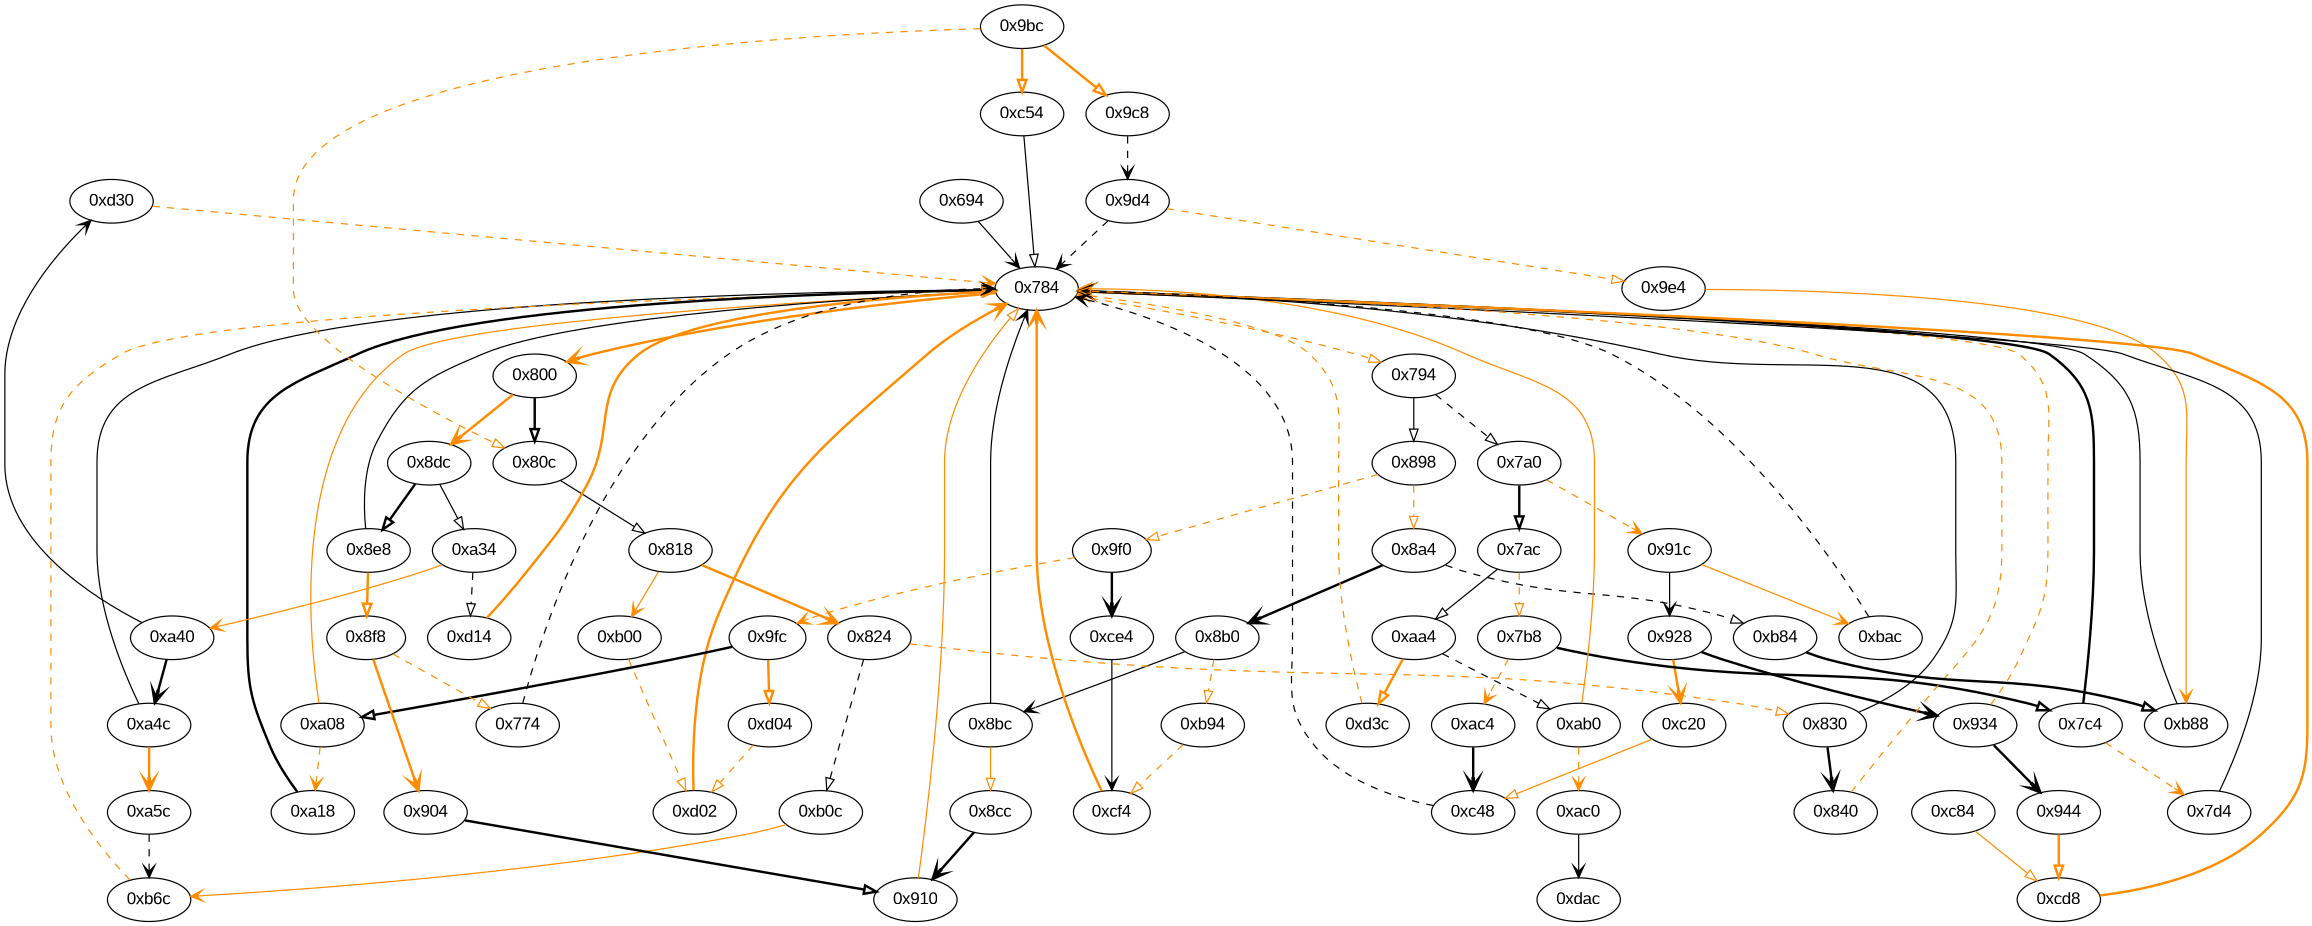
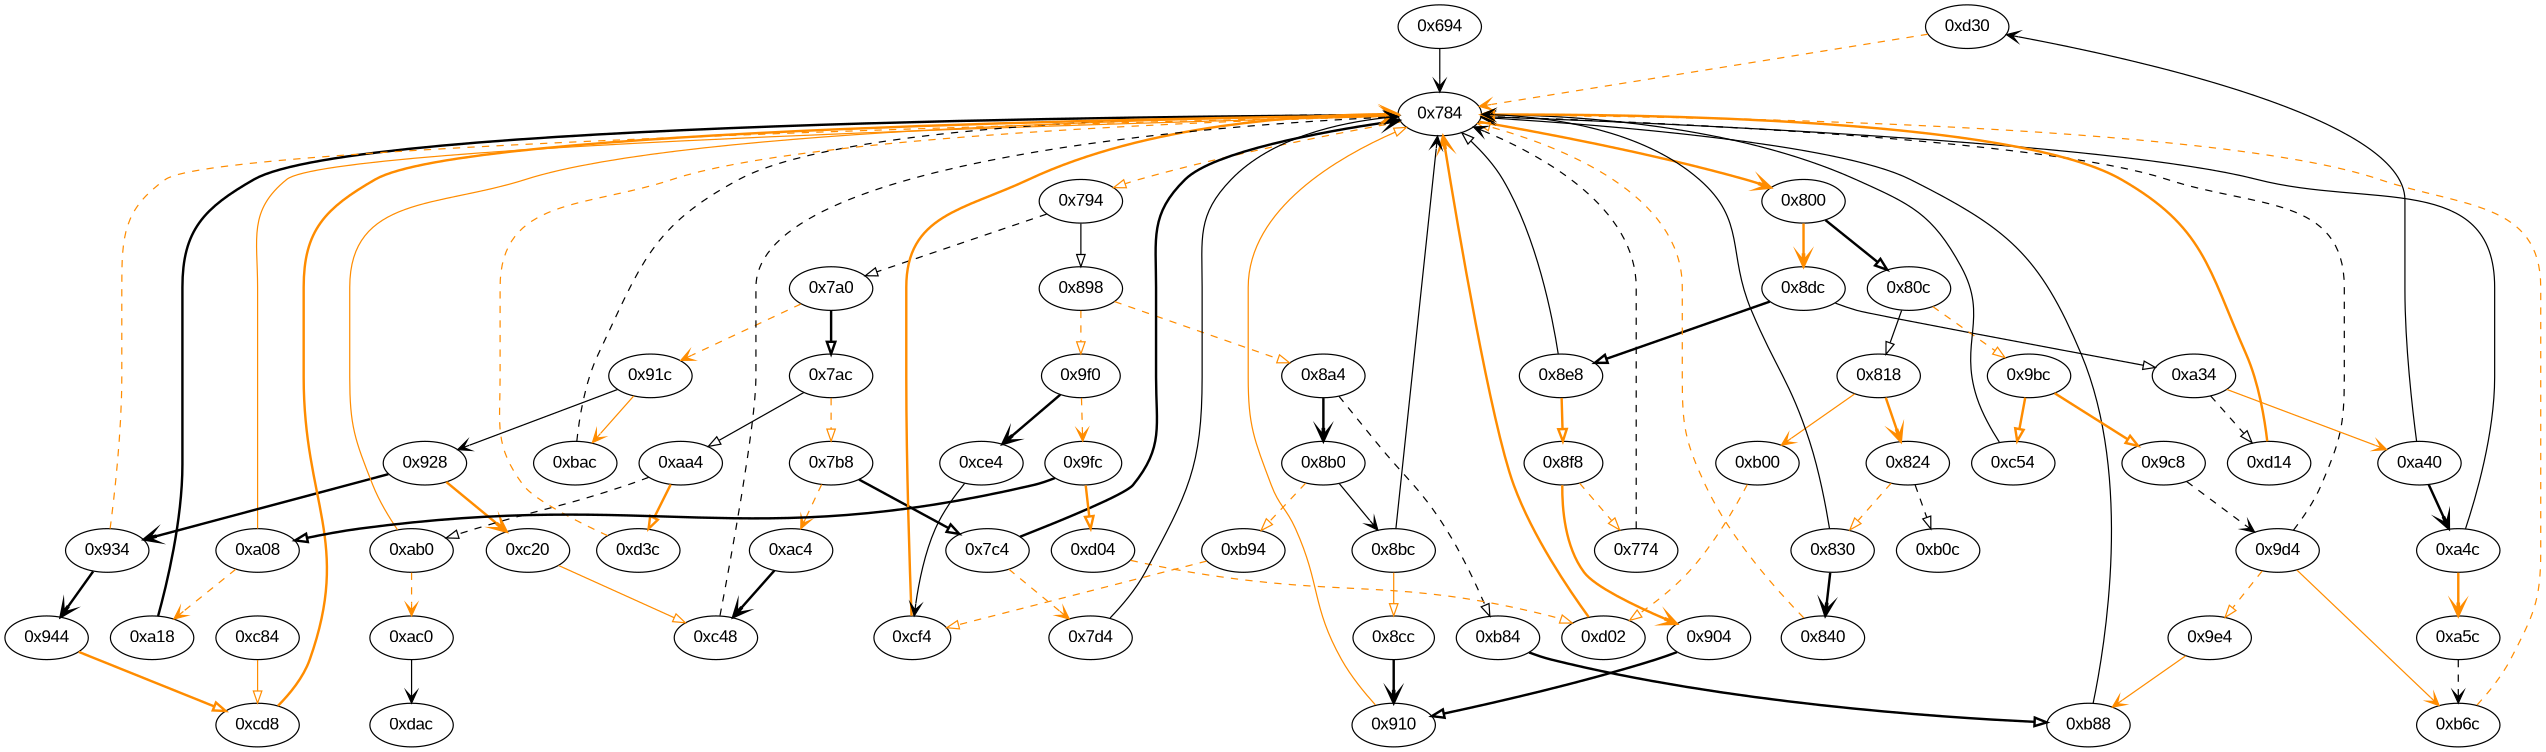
(444, 93) -> (1955, 322)
(496, 871) -> (2364, 634)
